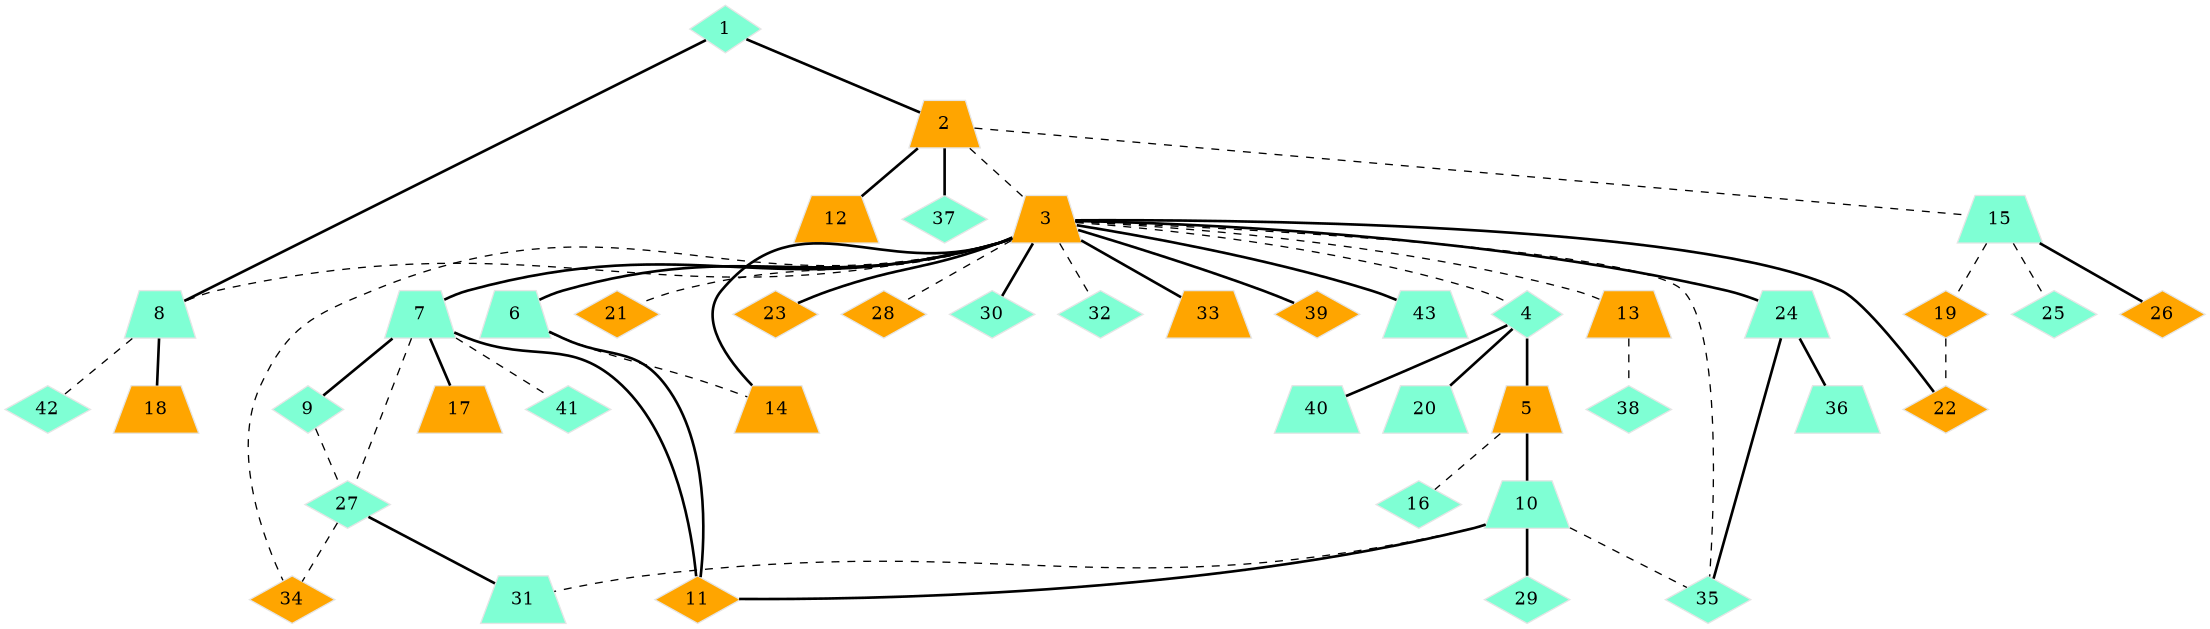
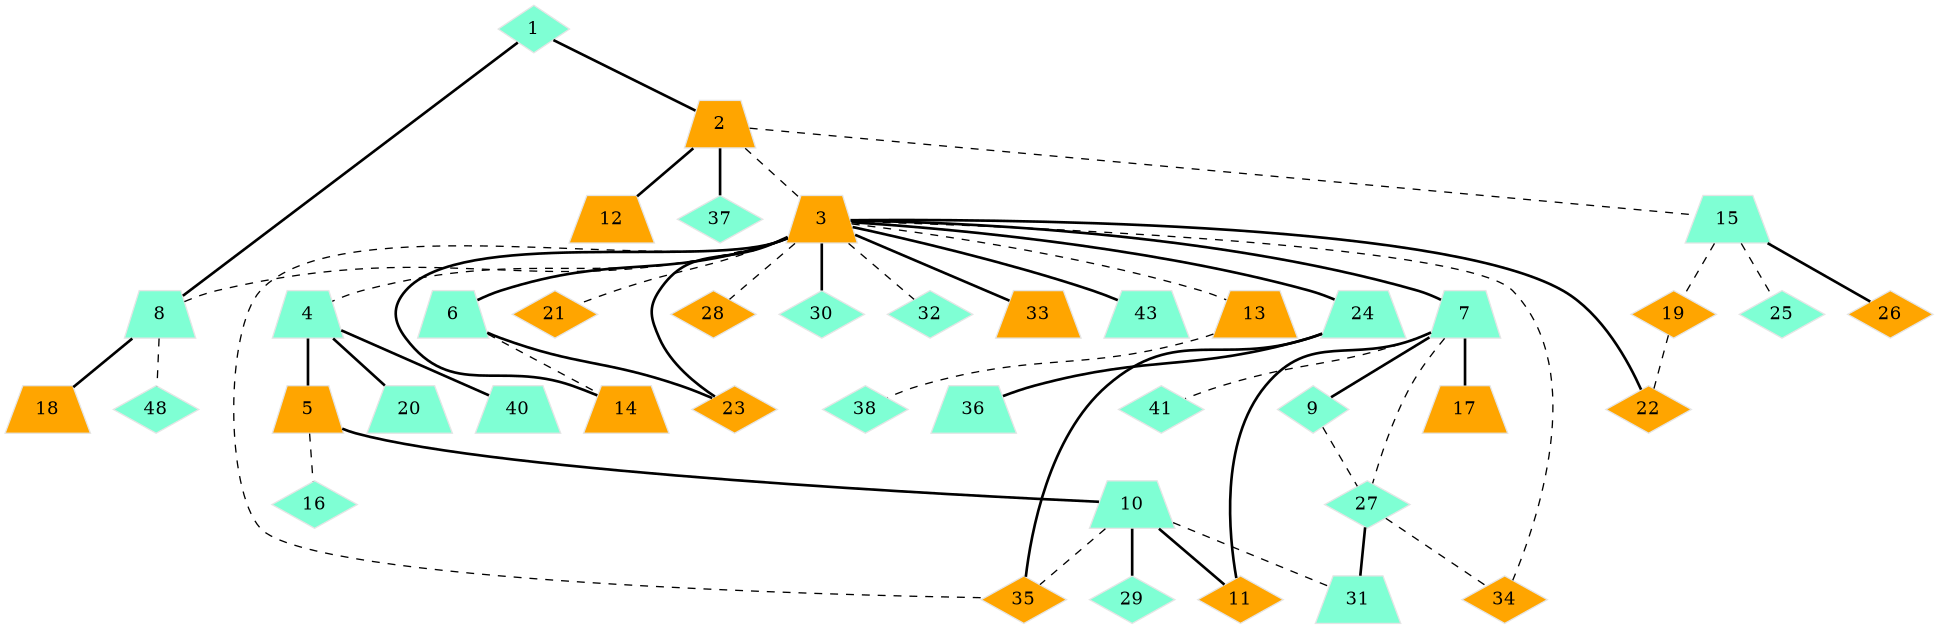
(1317, 314) -> none
(1527, 314) -> (308, 314)
(48, 409) -> (156, 409)
(683, 415) -> (600, 365)
(1708, 600) -> (1024, 600)
